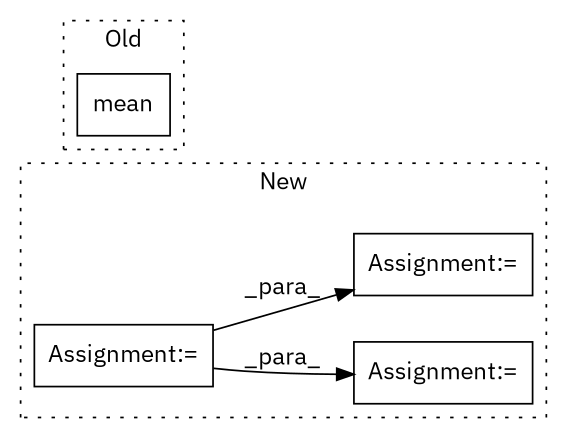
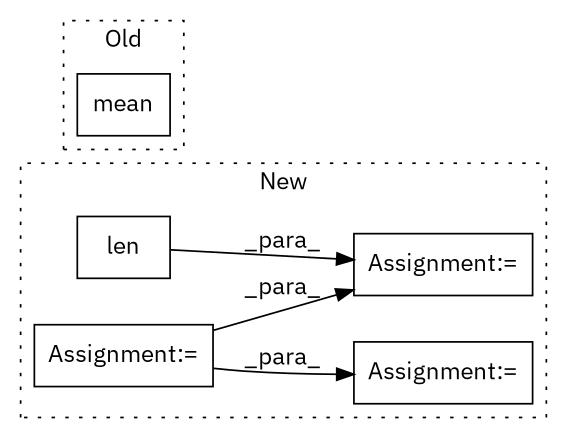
none -> (124, 247)
